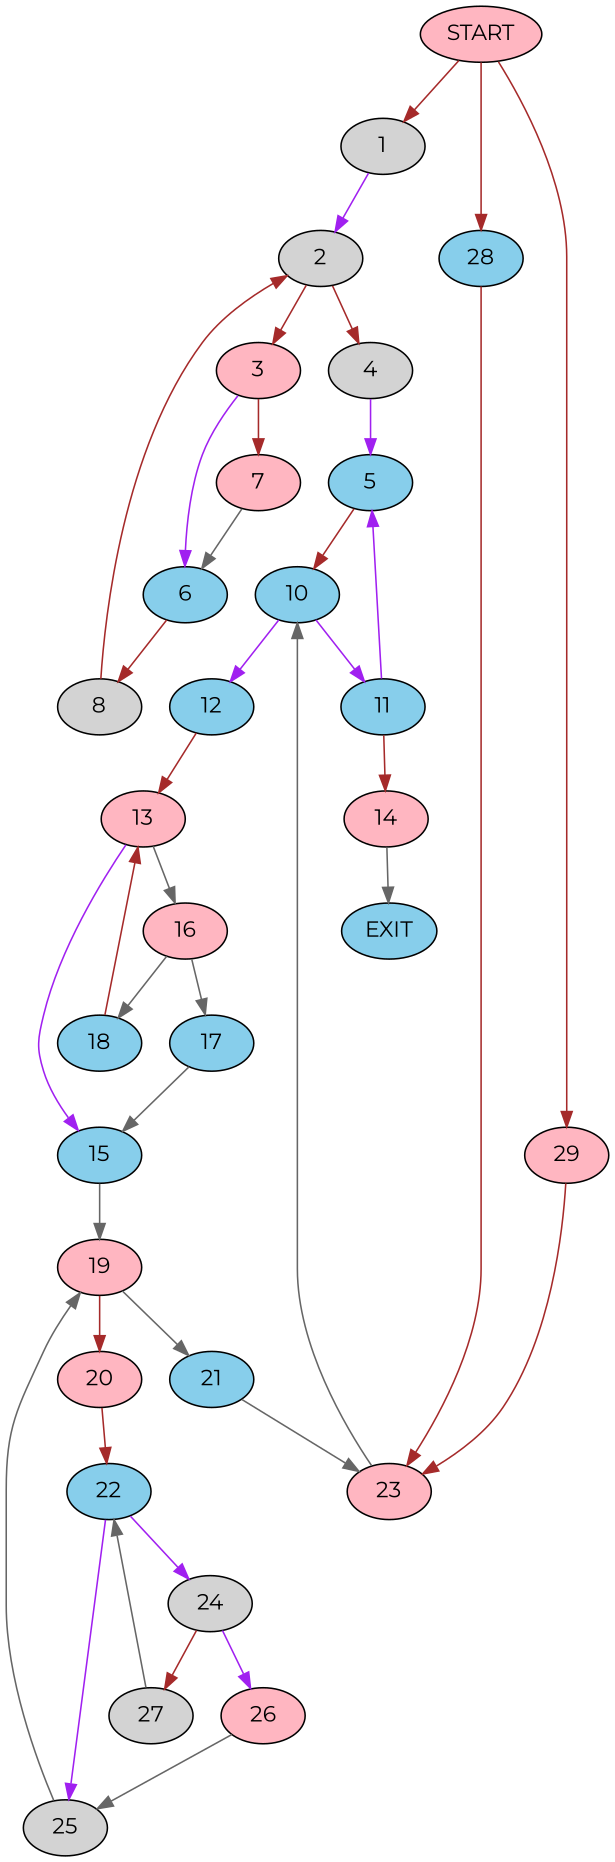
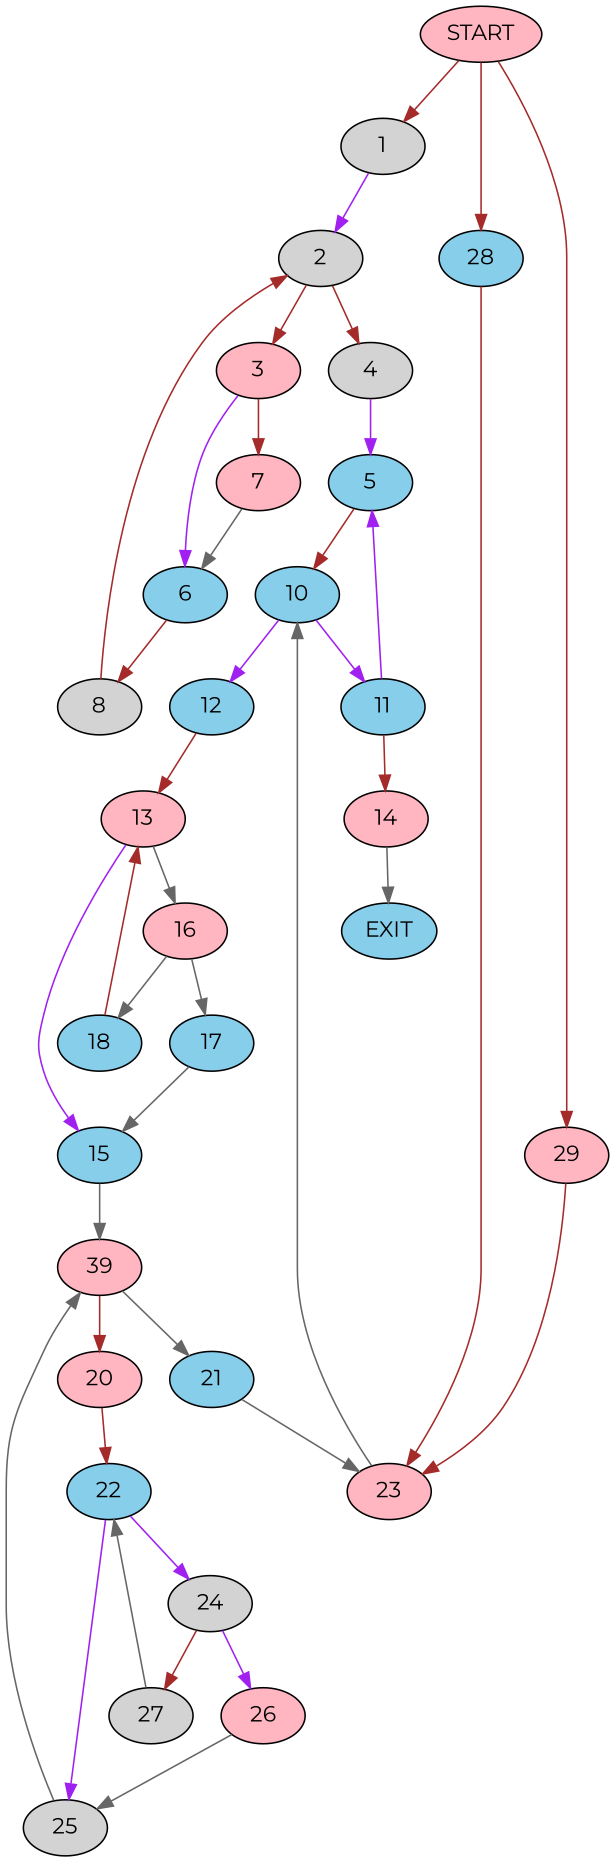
(100, 1267) -> (100, 1267)
